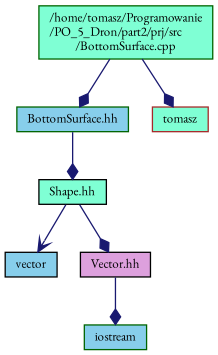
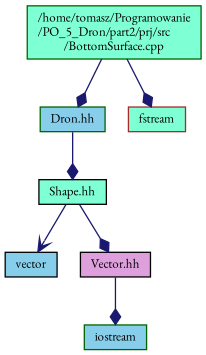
(73, 119) -> (73, 119)
(180, 119) -> (157, 119)
